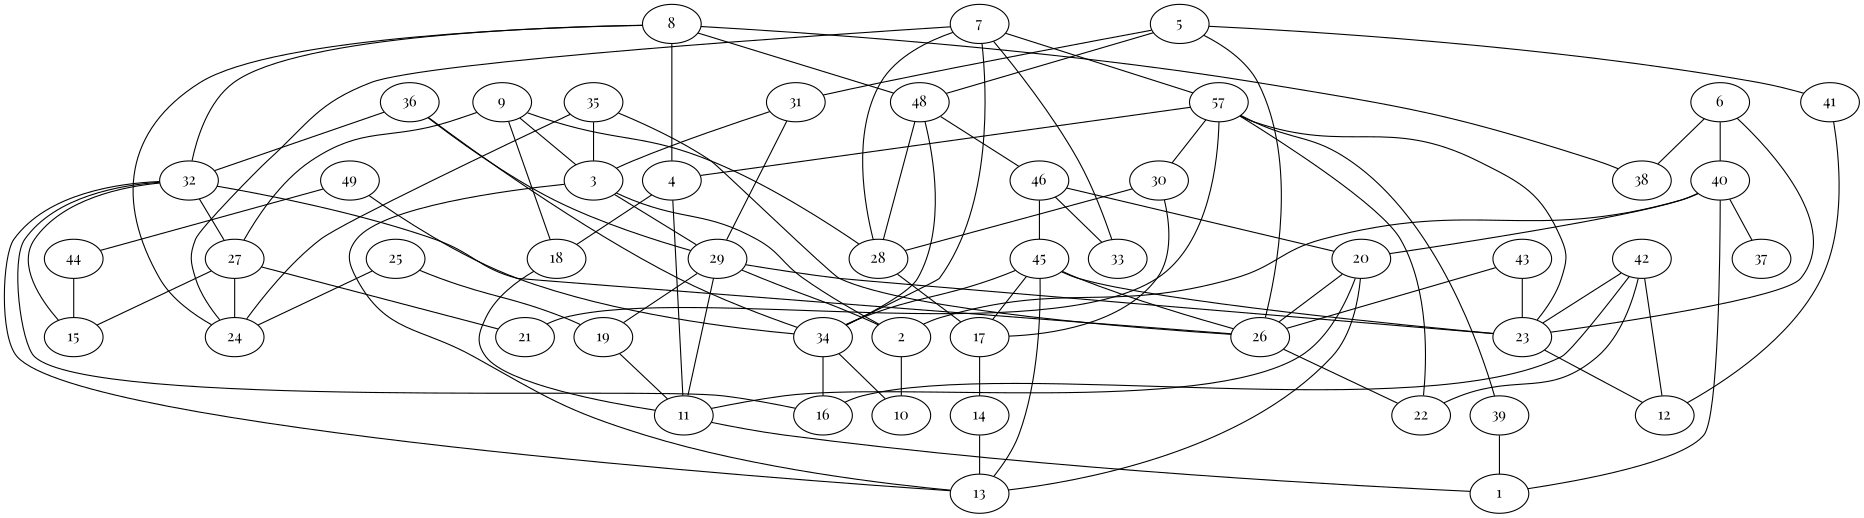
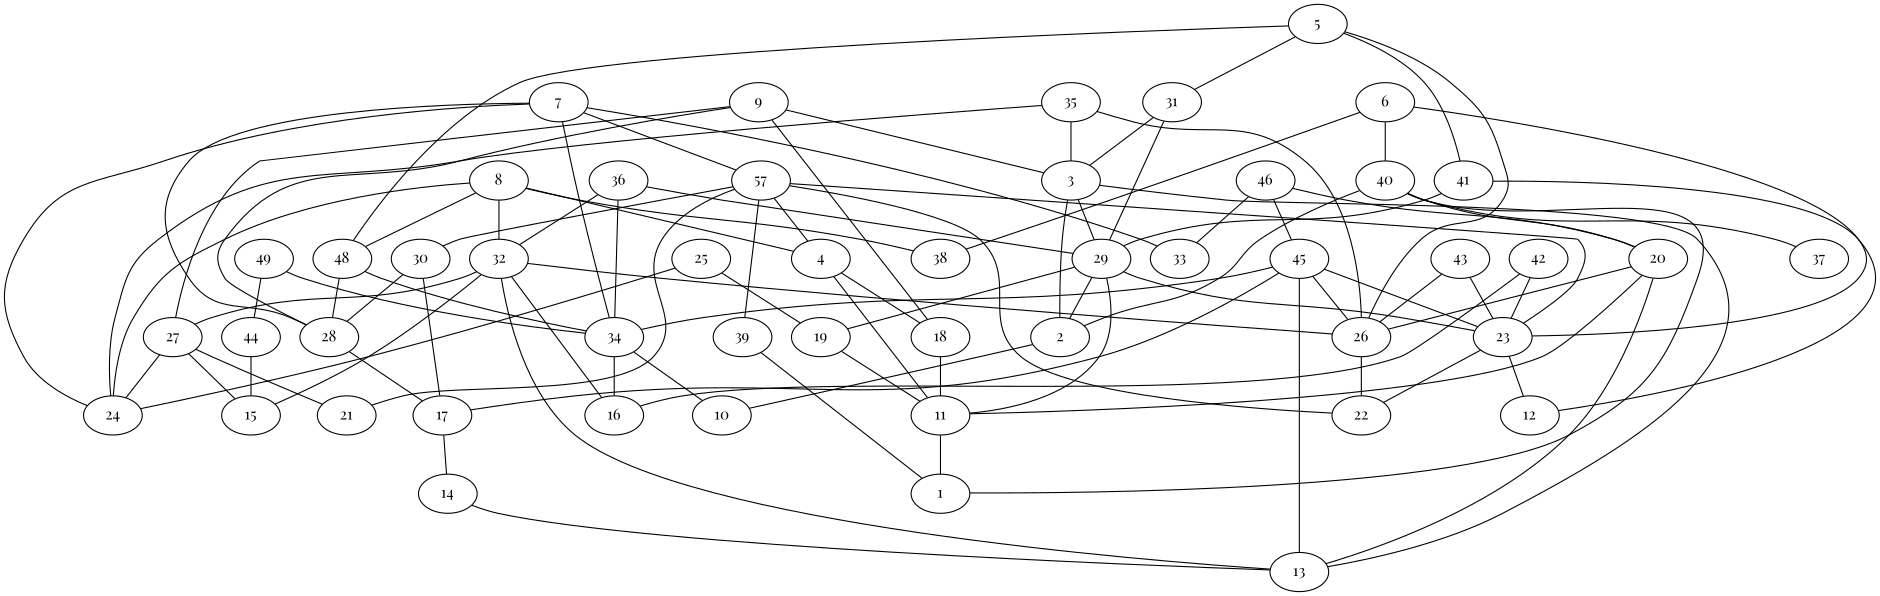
(990, 148) -> none
none -> (1234, 222)
(1653, 337) -> none
(1566, 376) -> (1435, 375)
